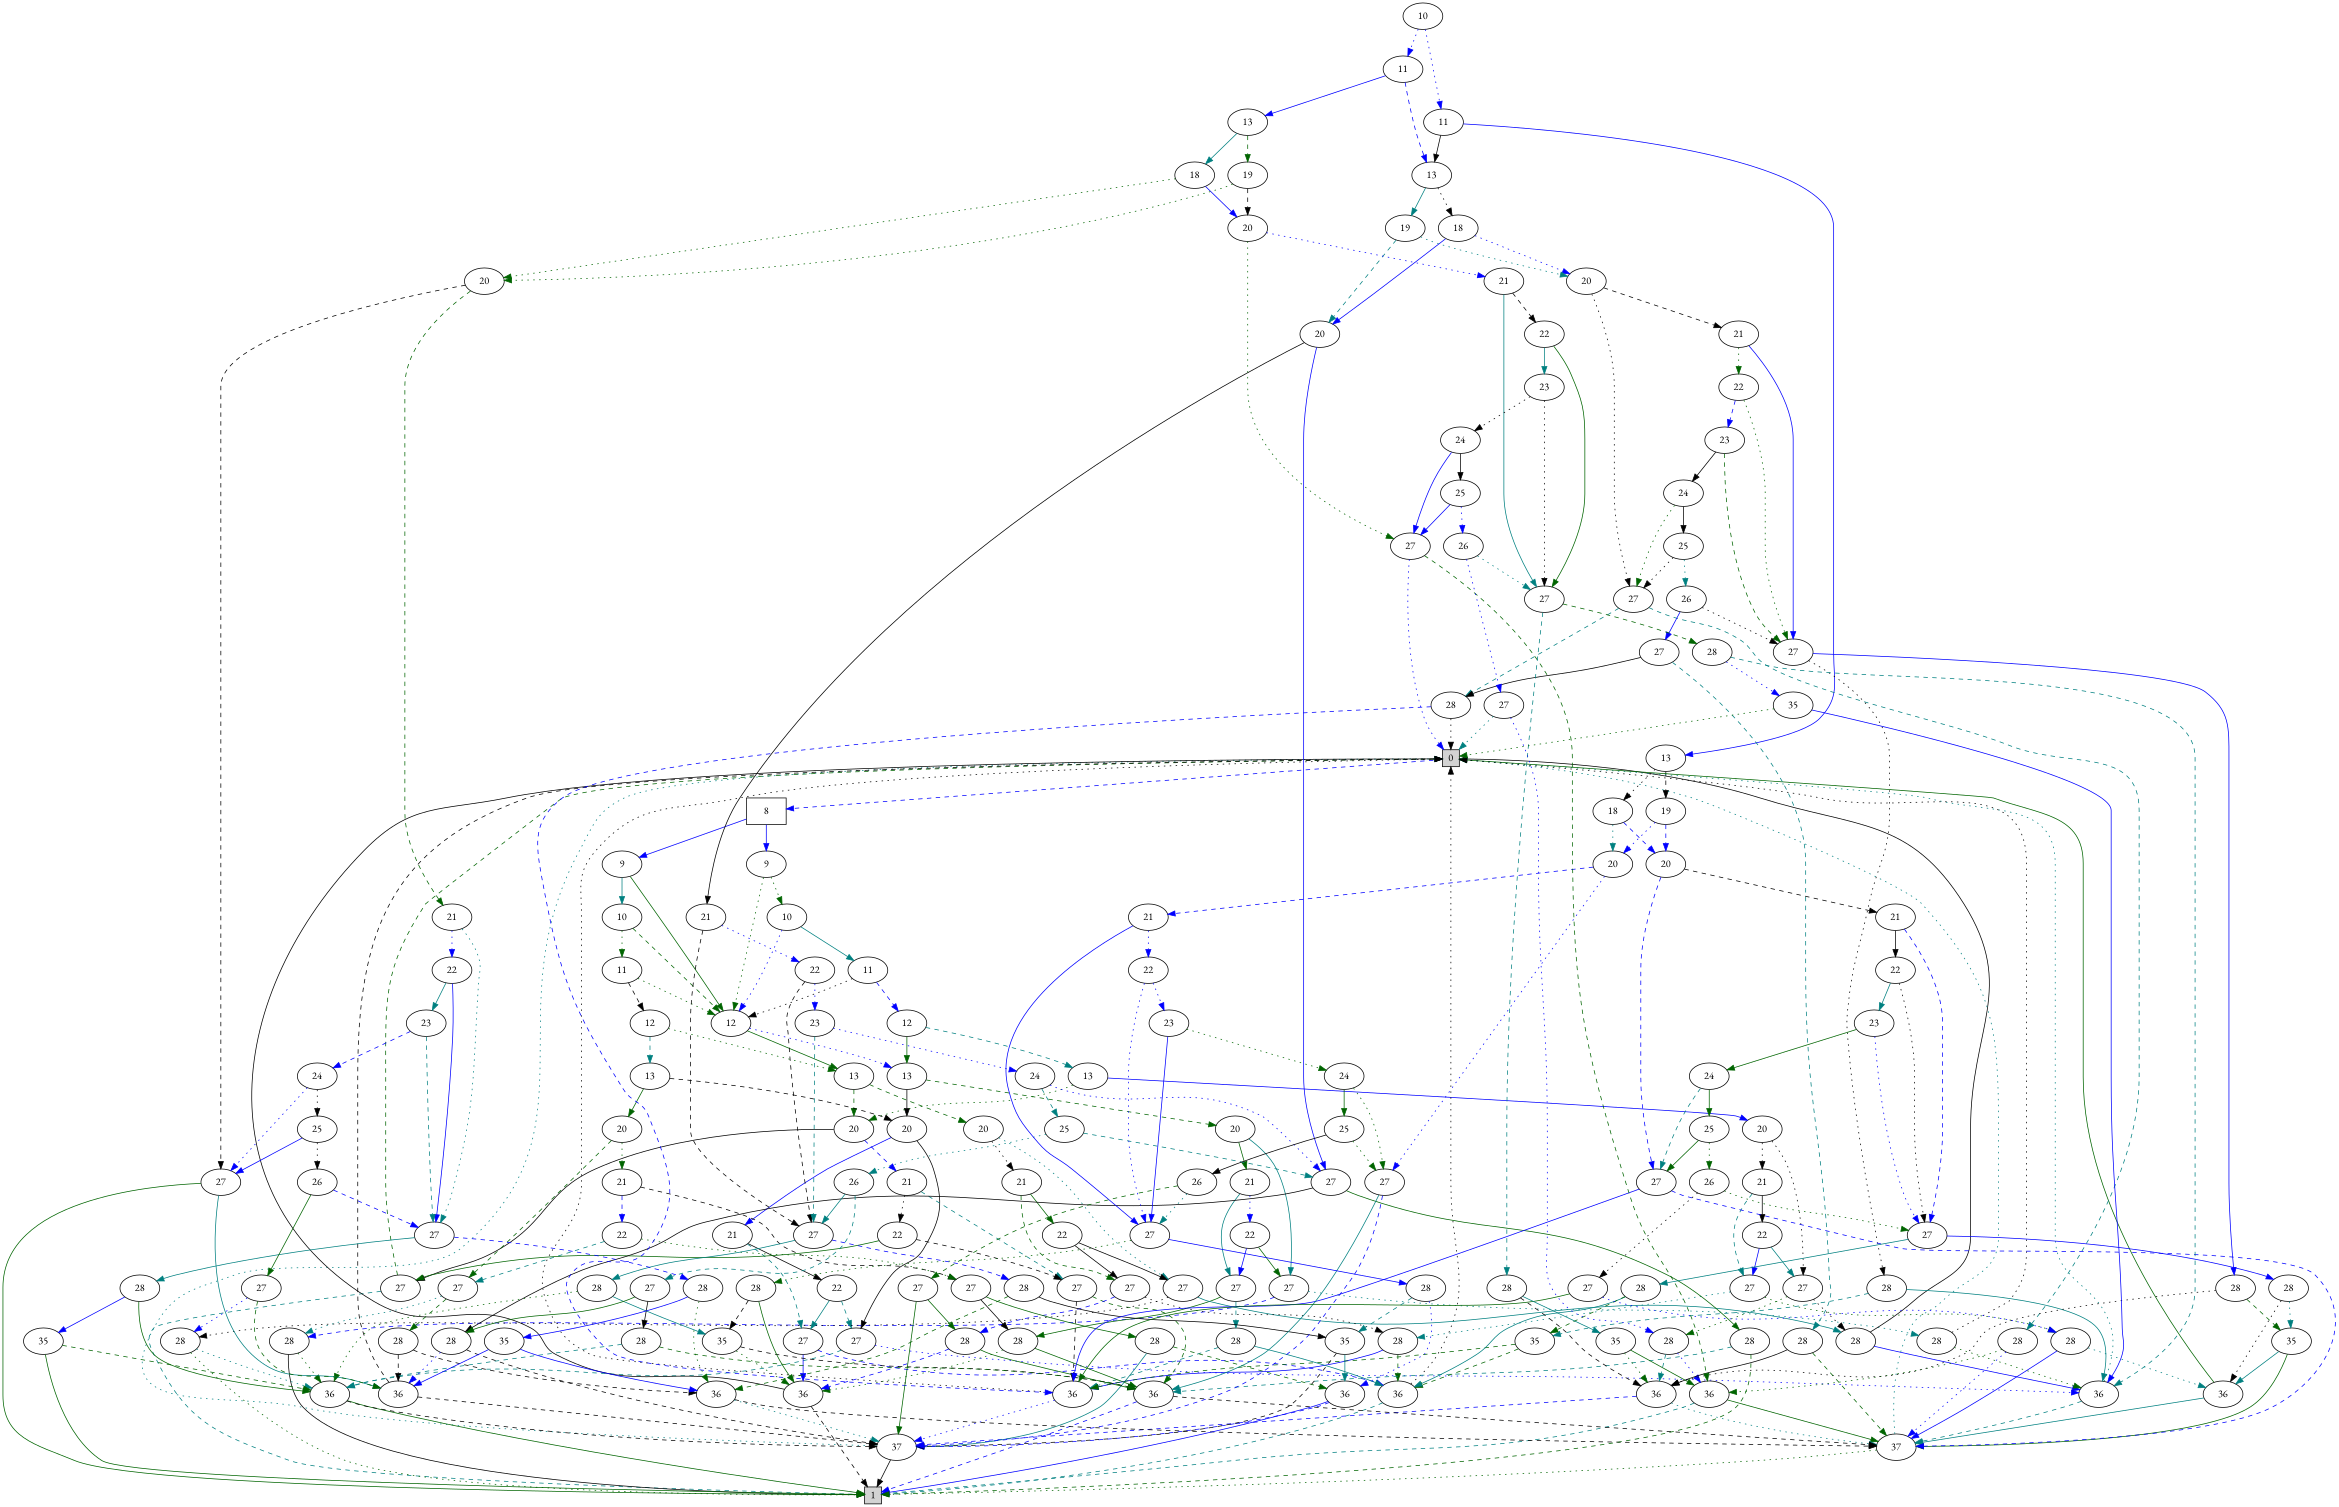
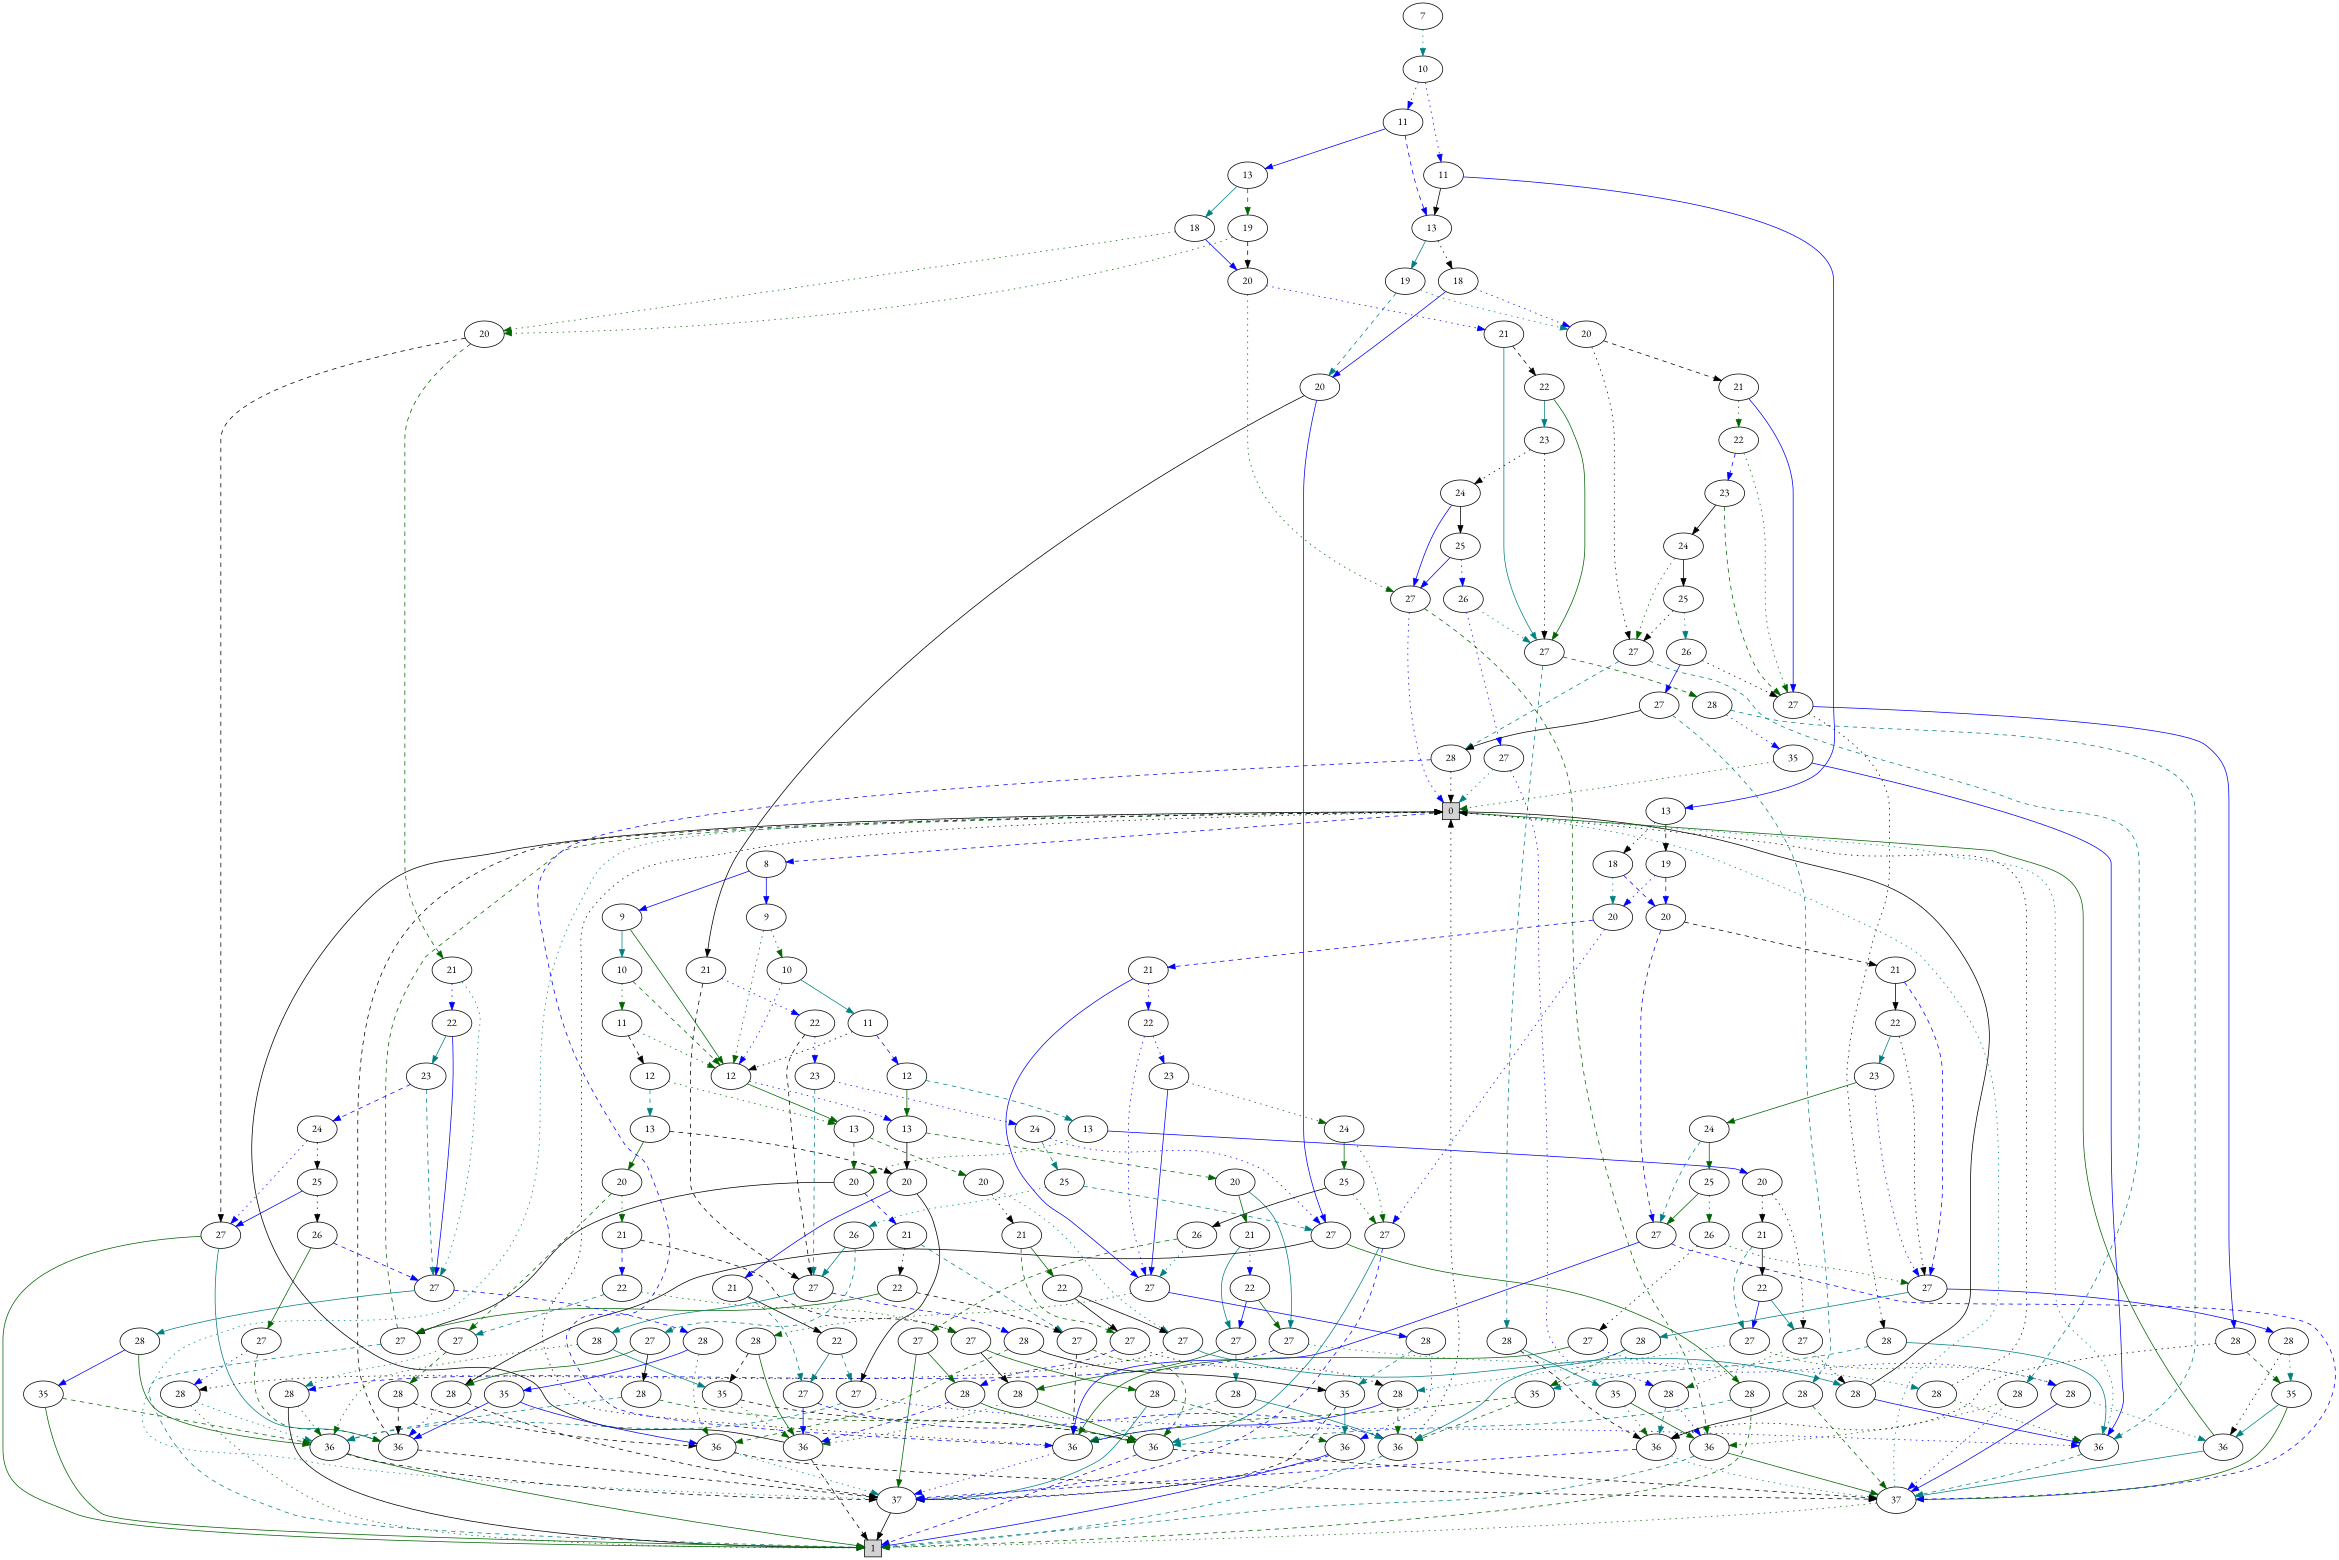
none -> (1423, 16)
(766, 811) -> (766, 864)
